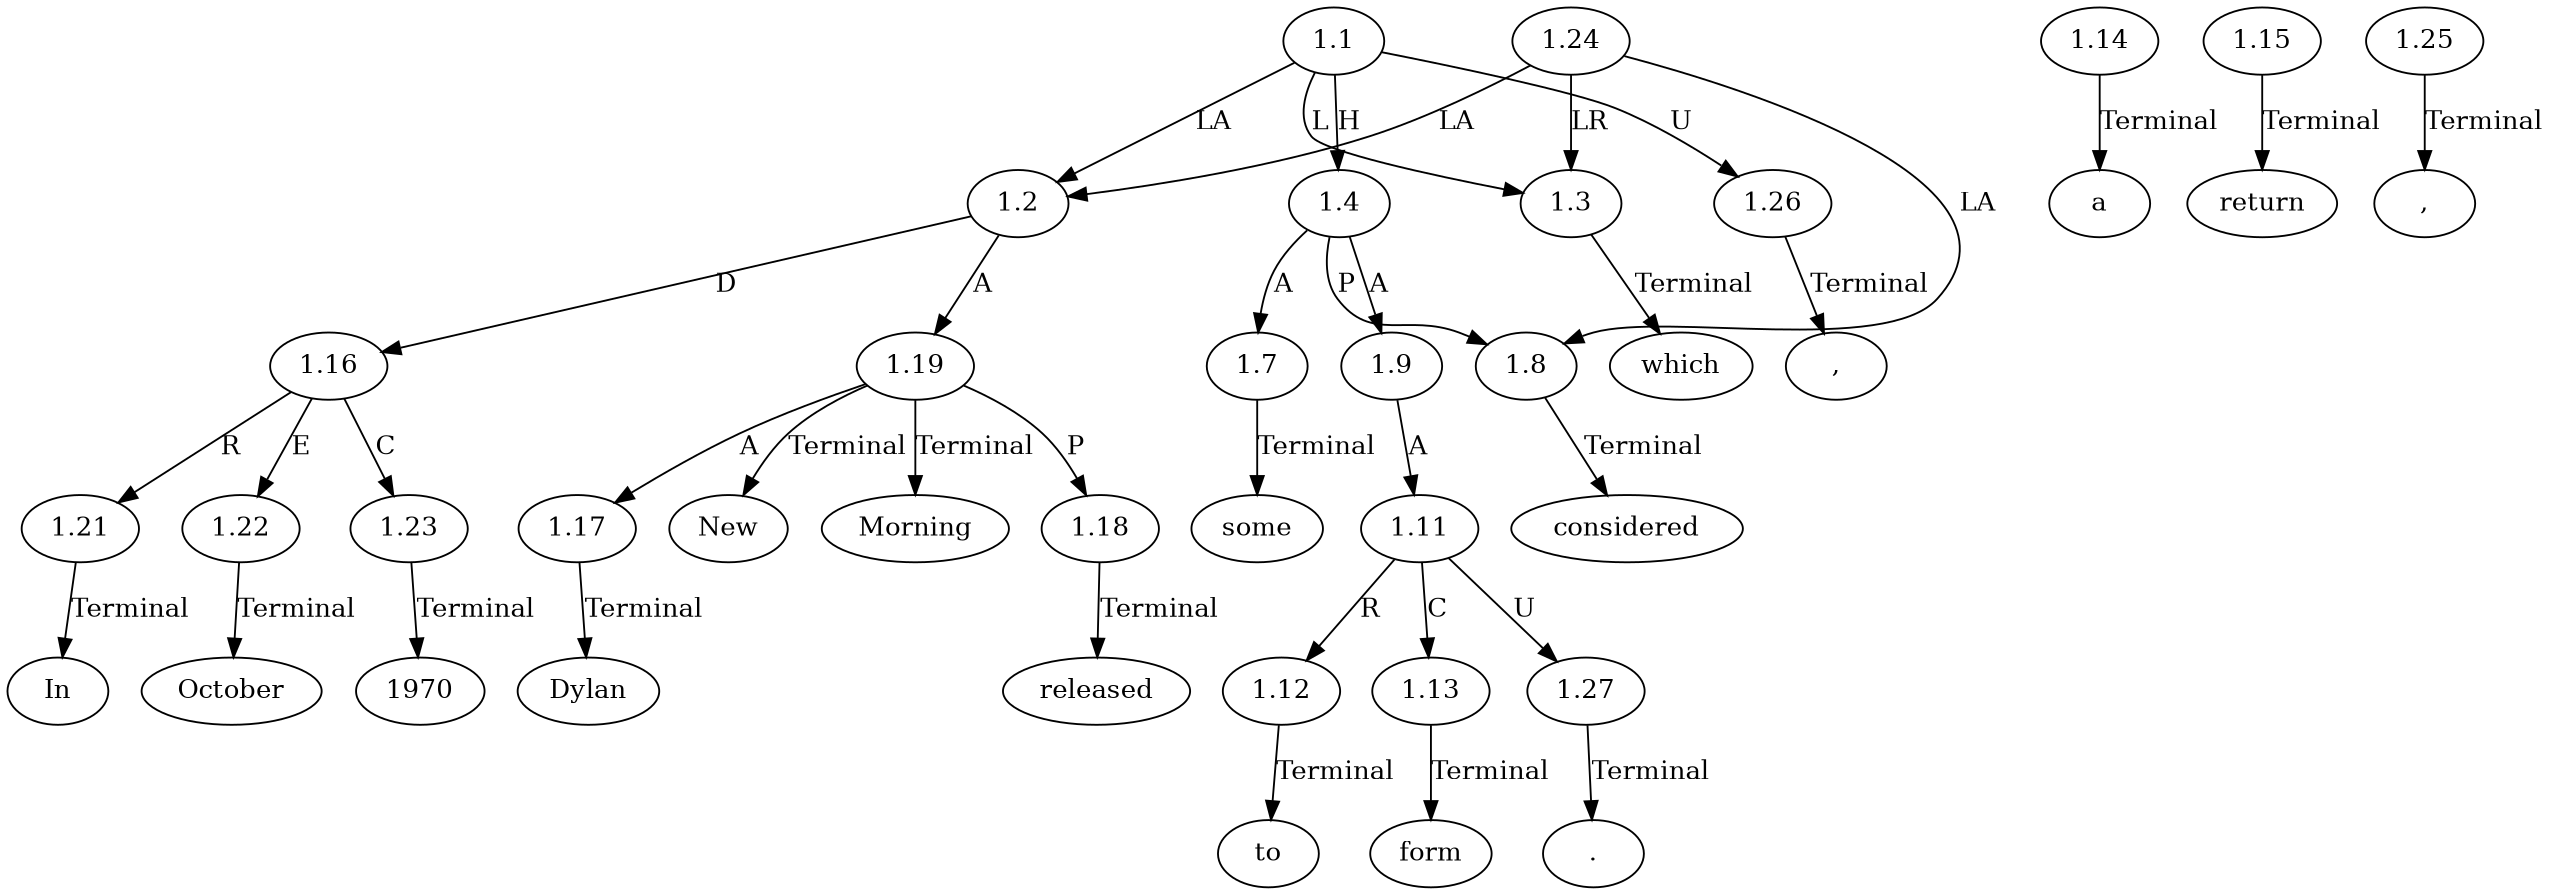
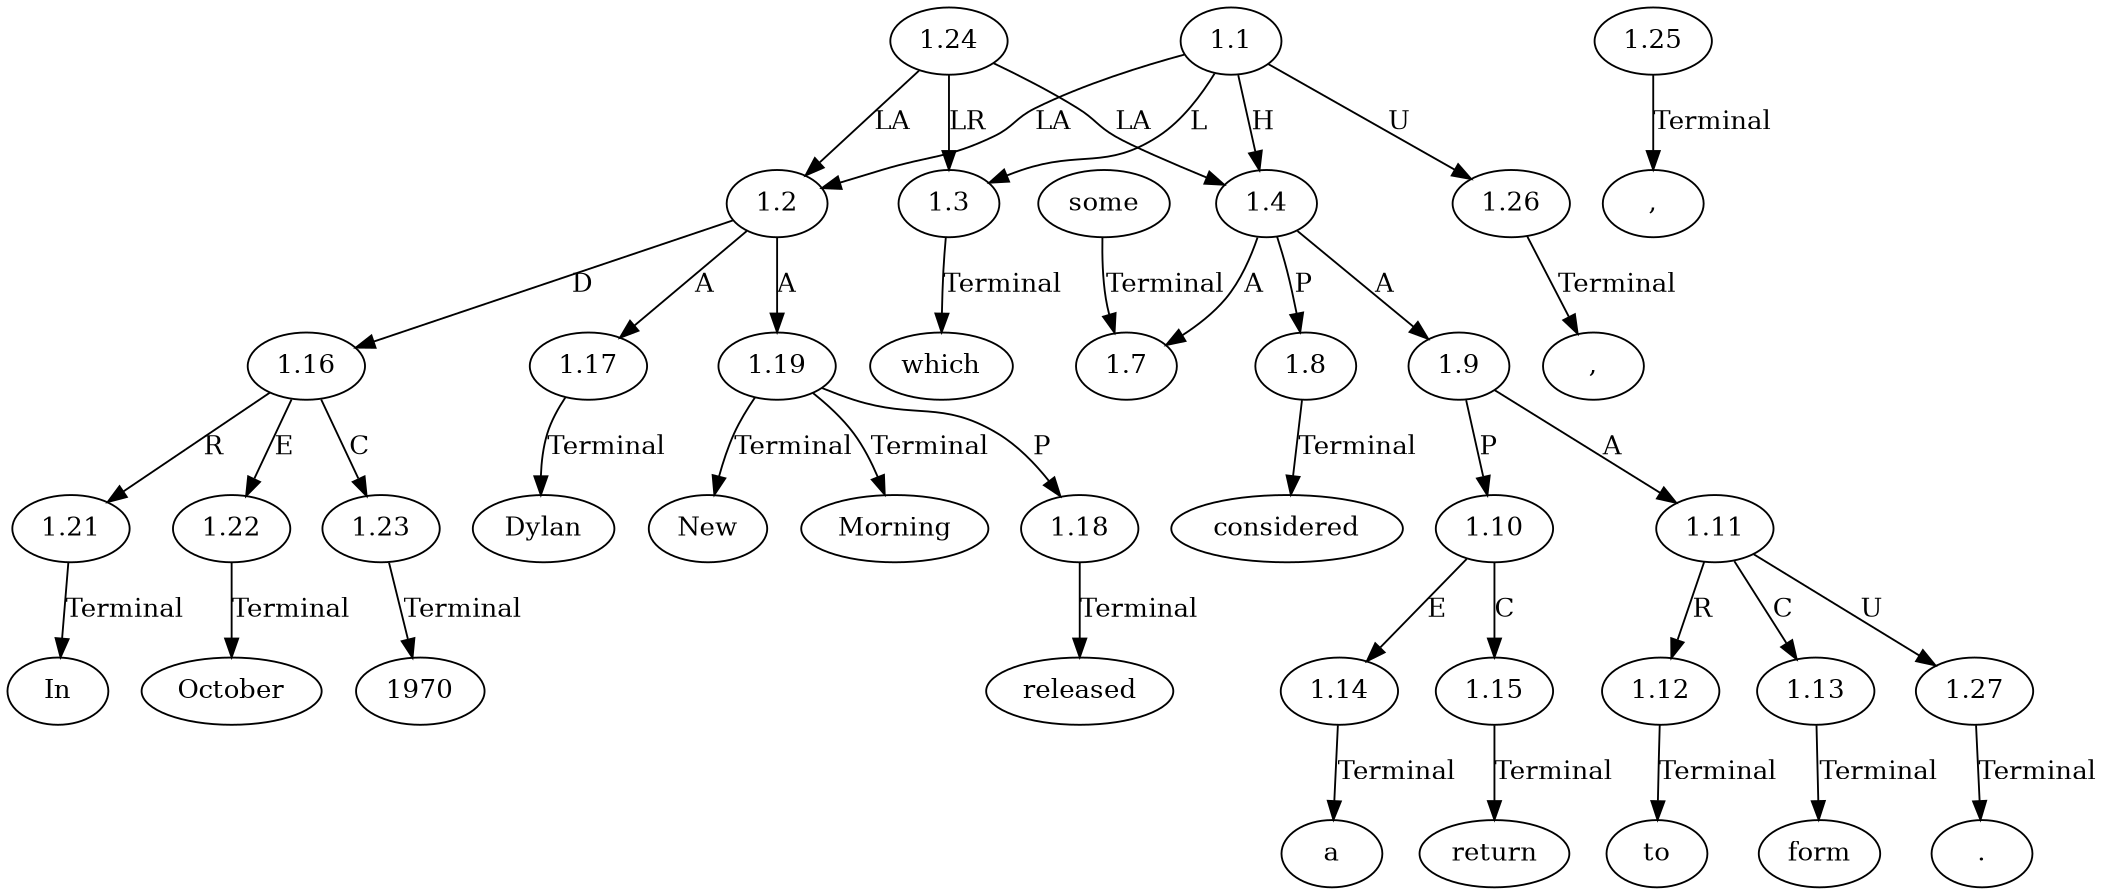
(1959, 256) -> (1098, 124)
(745, 431) -> (691, 278)
(1257, 438) -> (1103, 276)
none -> (1494, 529)
